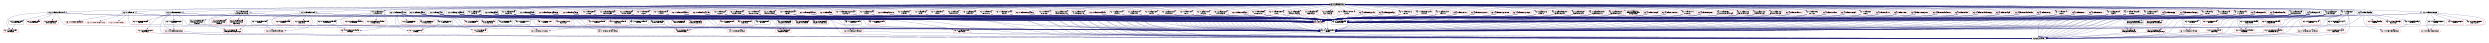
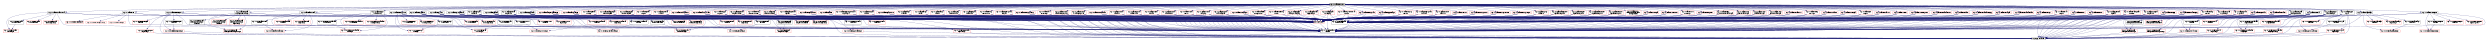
(1328, 13) -> (1328, 13)
(2314, 13) -> (2313, 13)
